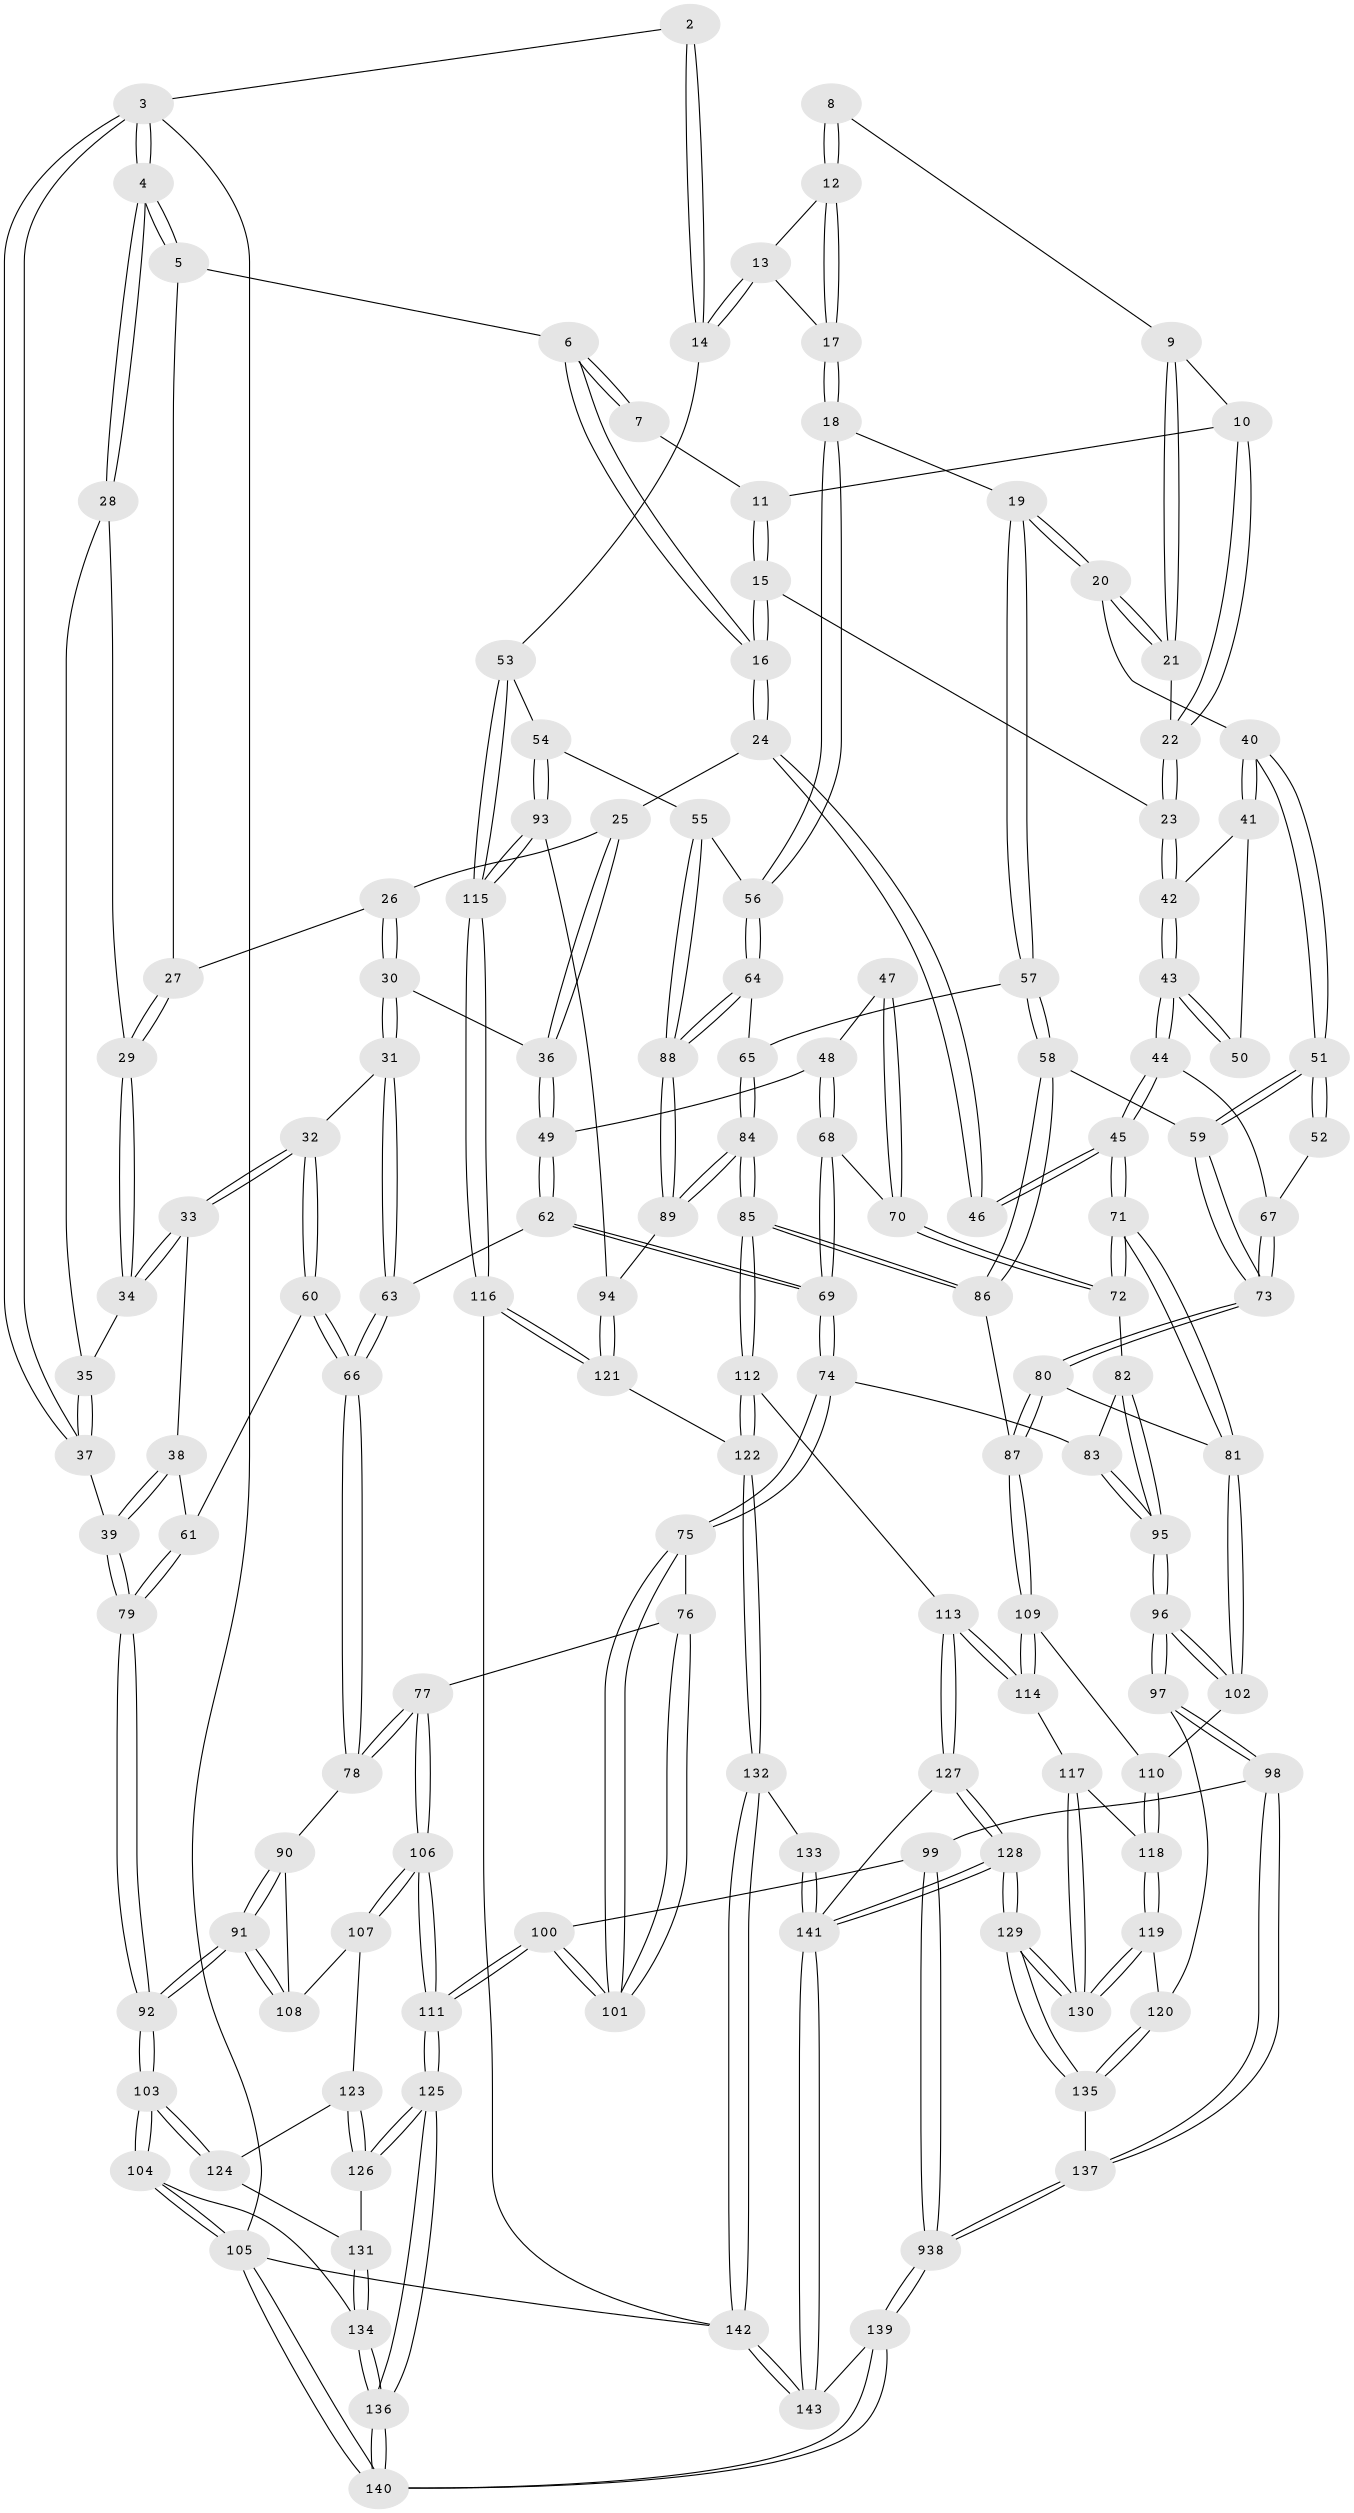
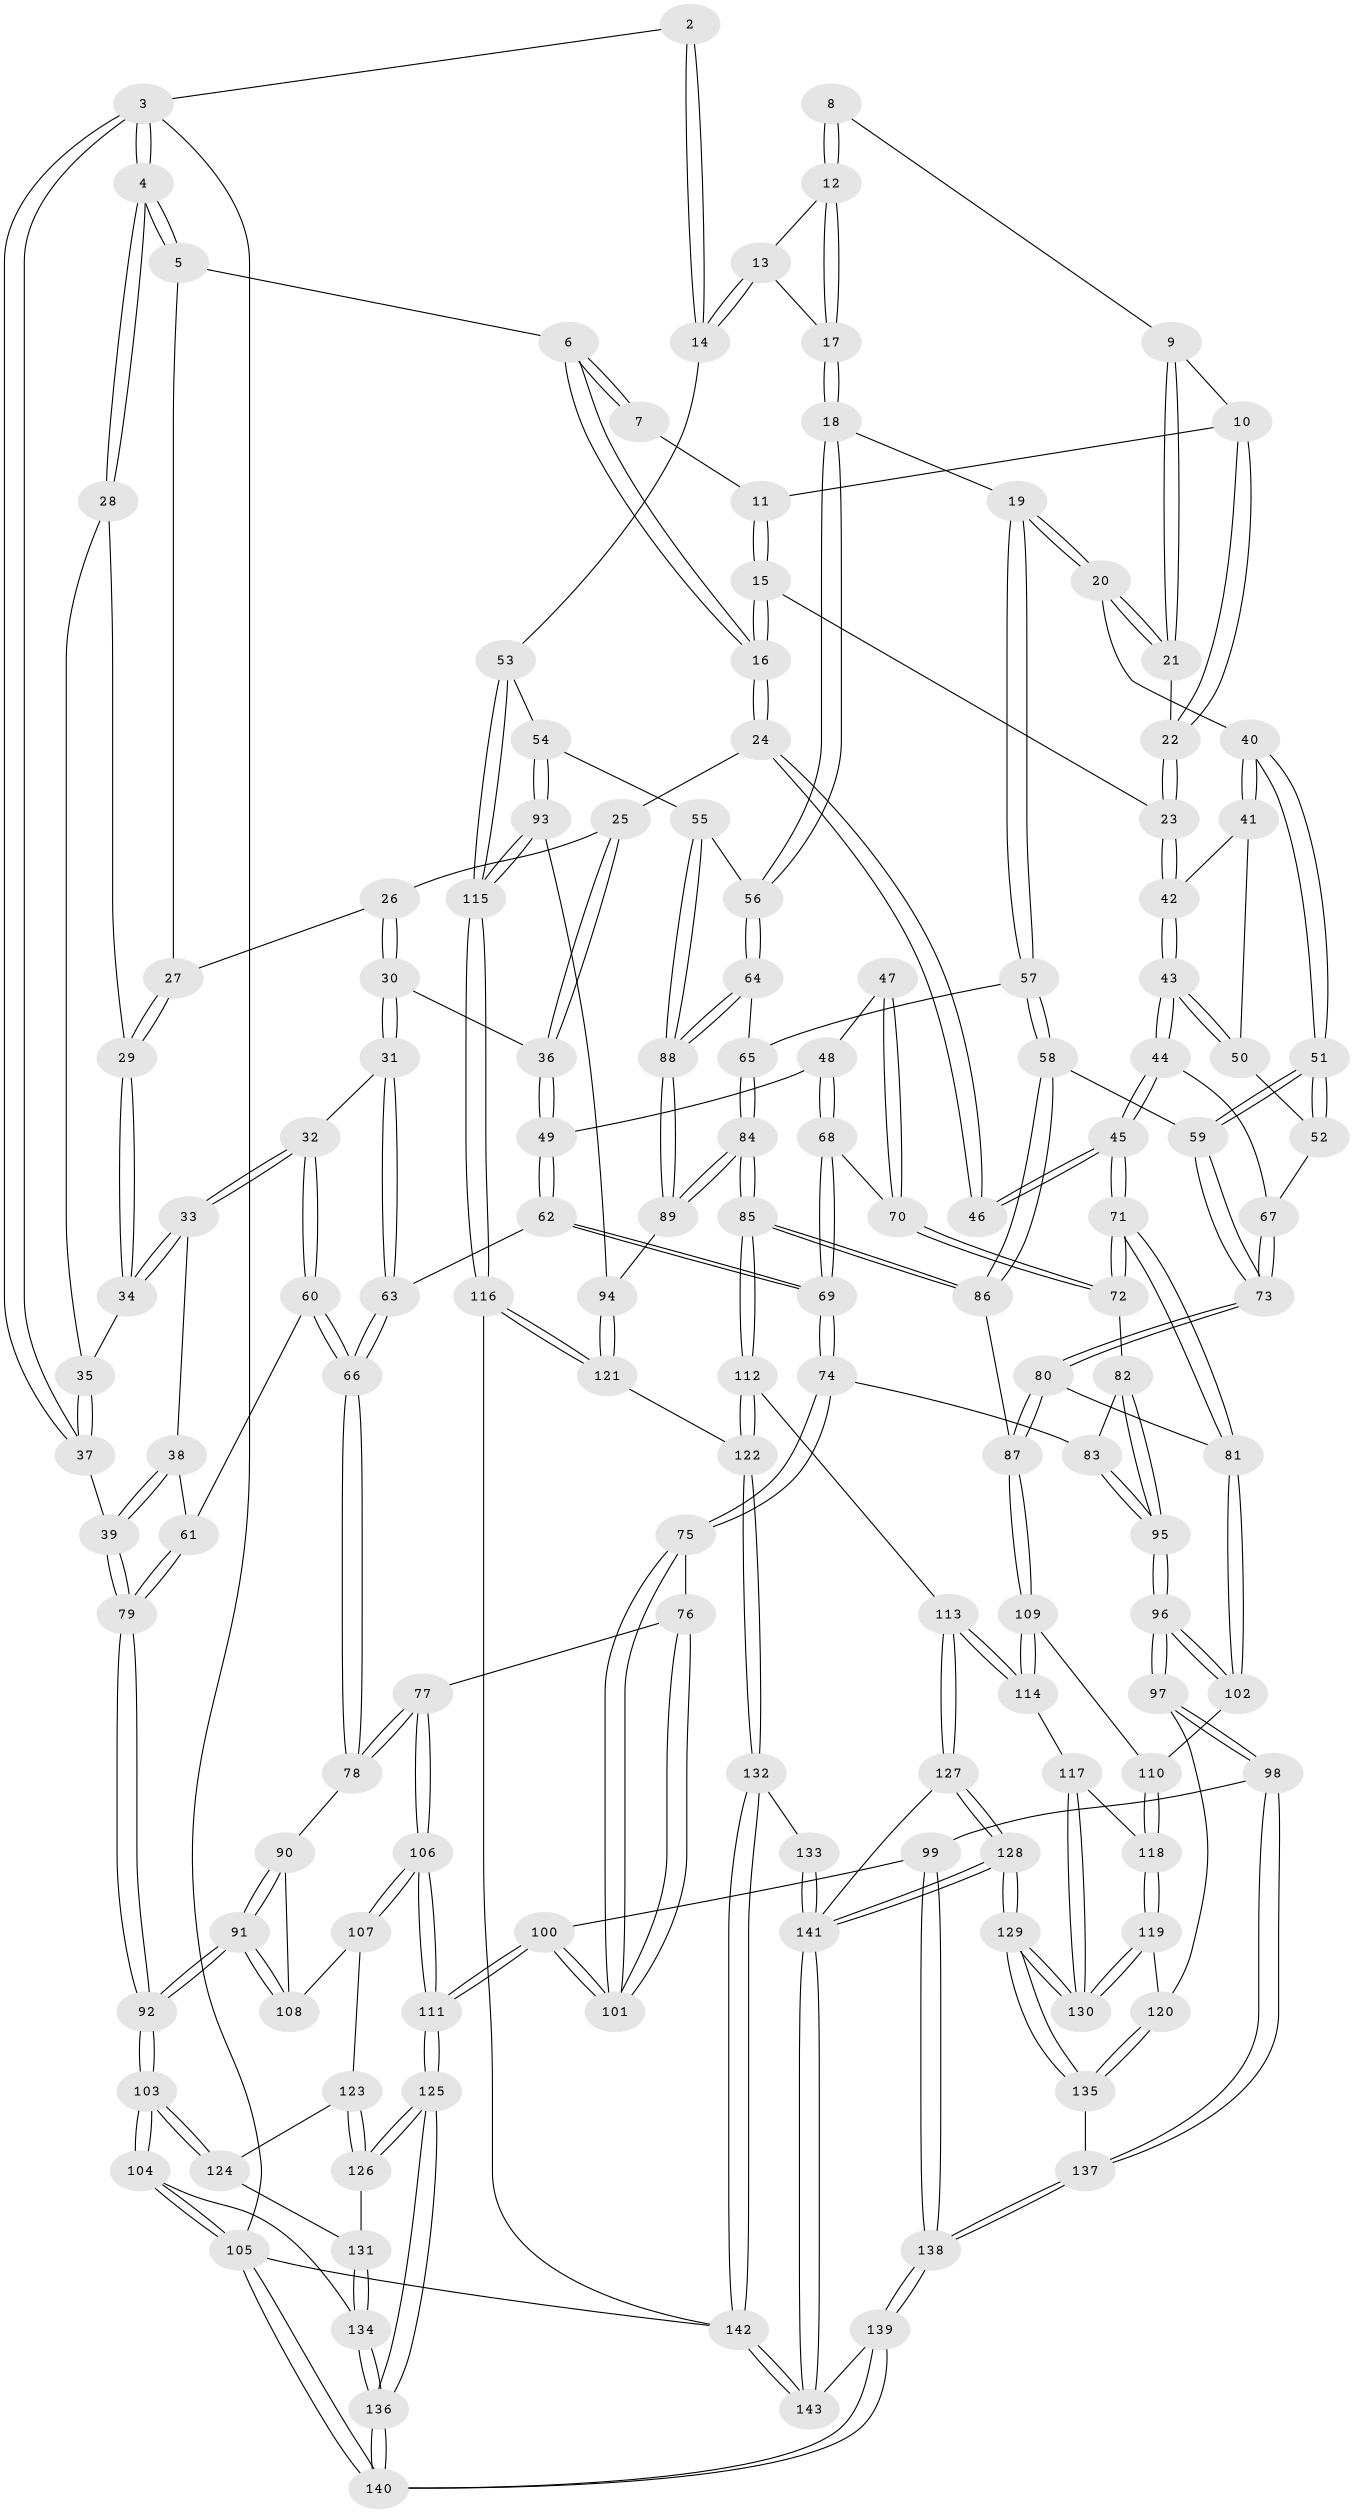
none -> (1280, 1097)
(931, 2250) -> (931, 2250)
